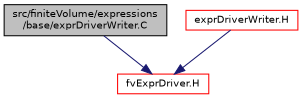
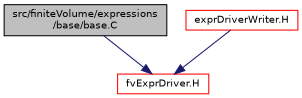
(85, 20) -> (85, 20)
